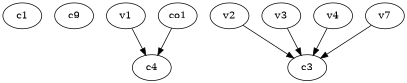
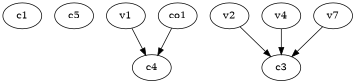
(74, 16) -> (74, 16)
(281, 16) -> none
